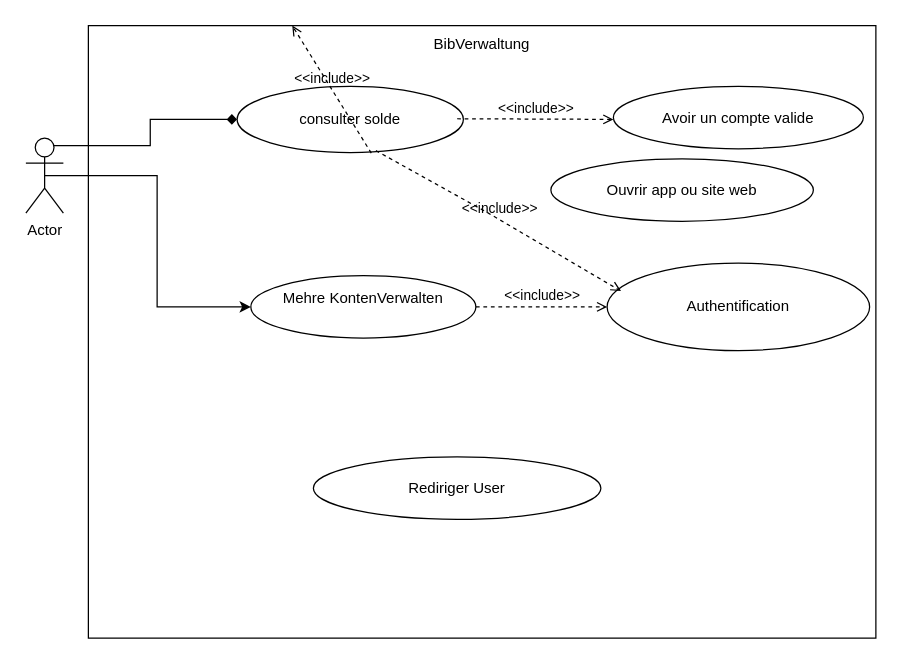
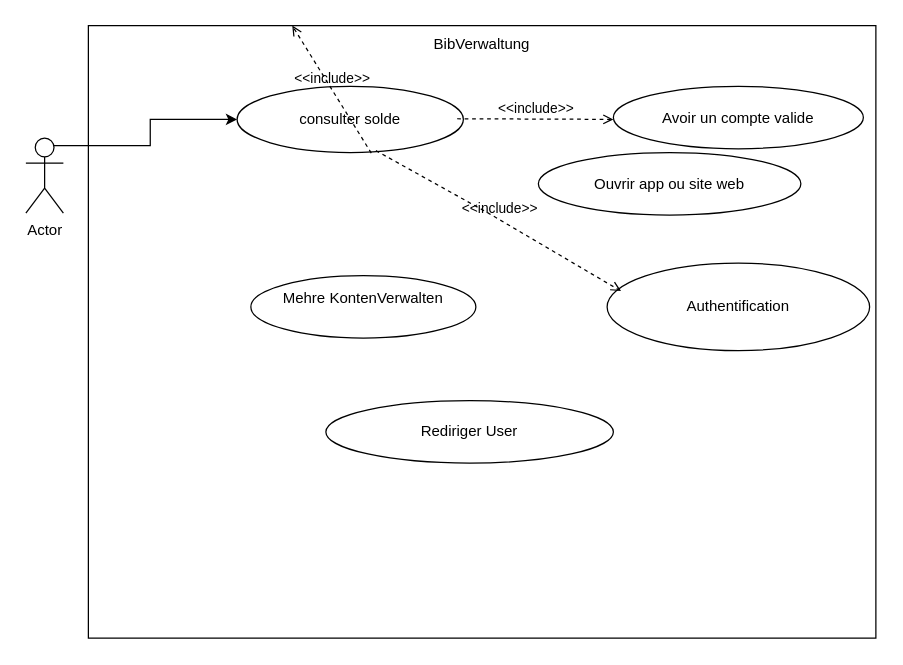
(226, 119) -> (227, 119)
(682, 190) -> (669, 184)
(157, 229) -> none
(540, 307) -> none
(457, 488) -> (469, 432)
